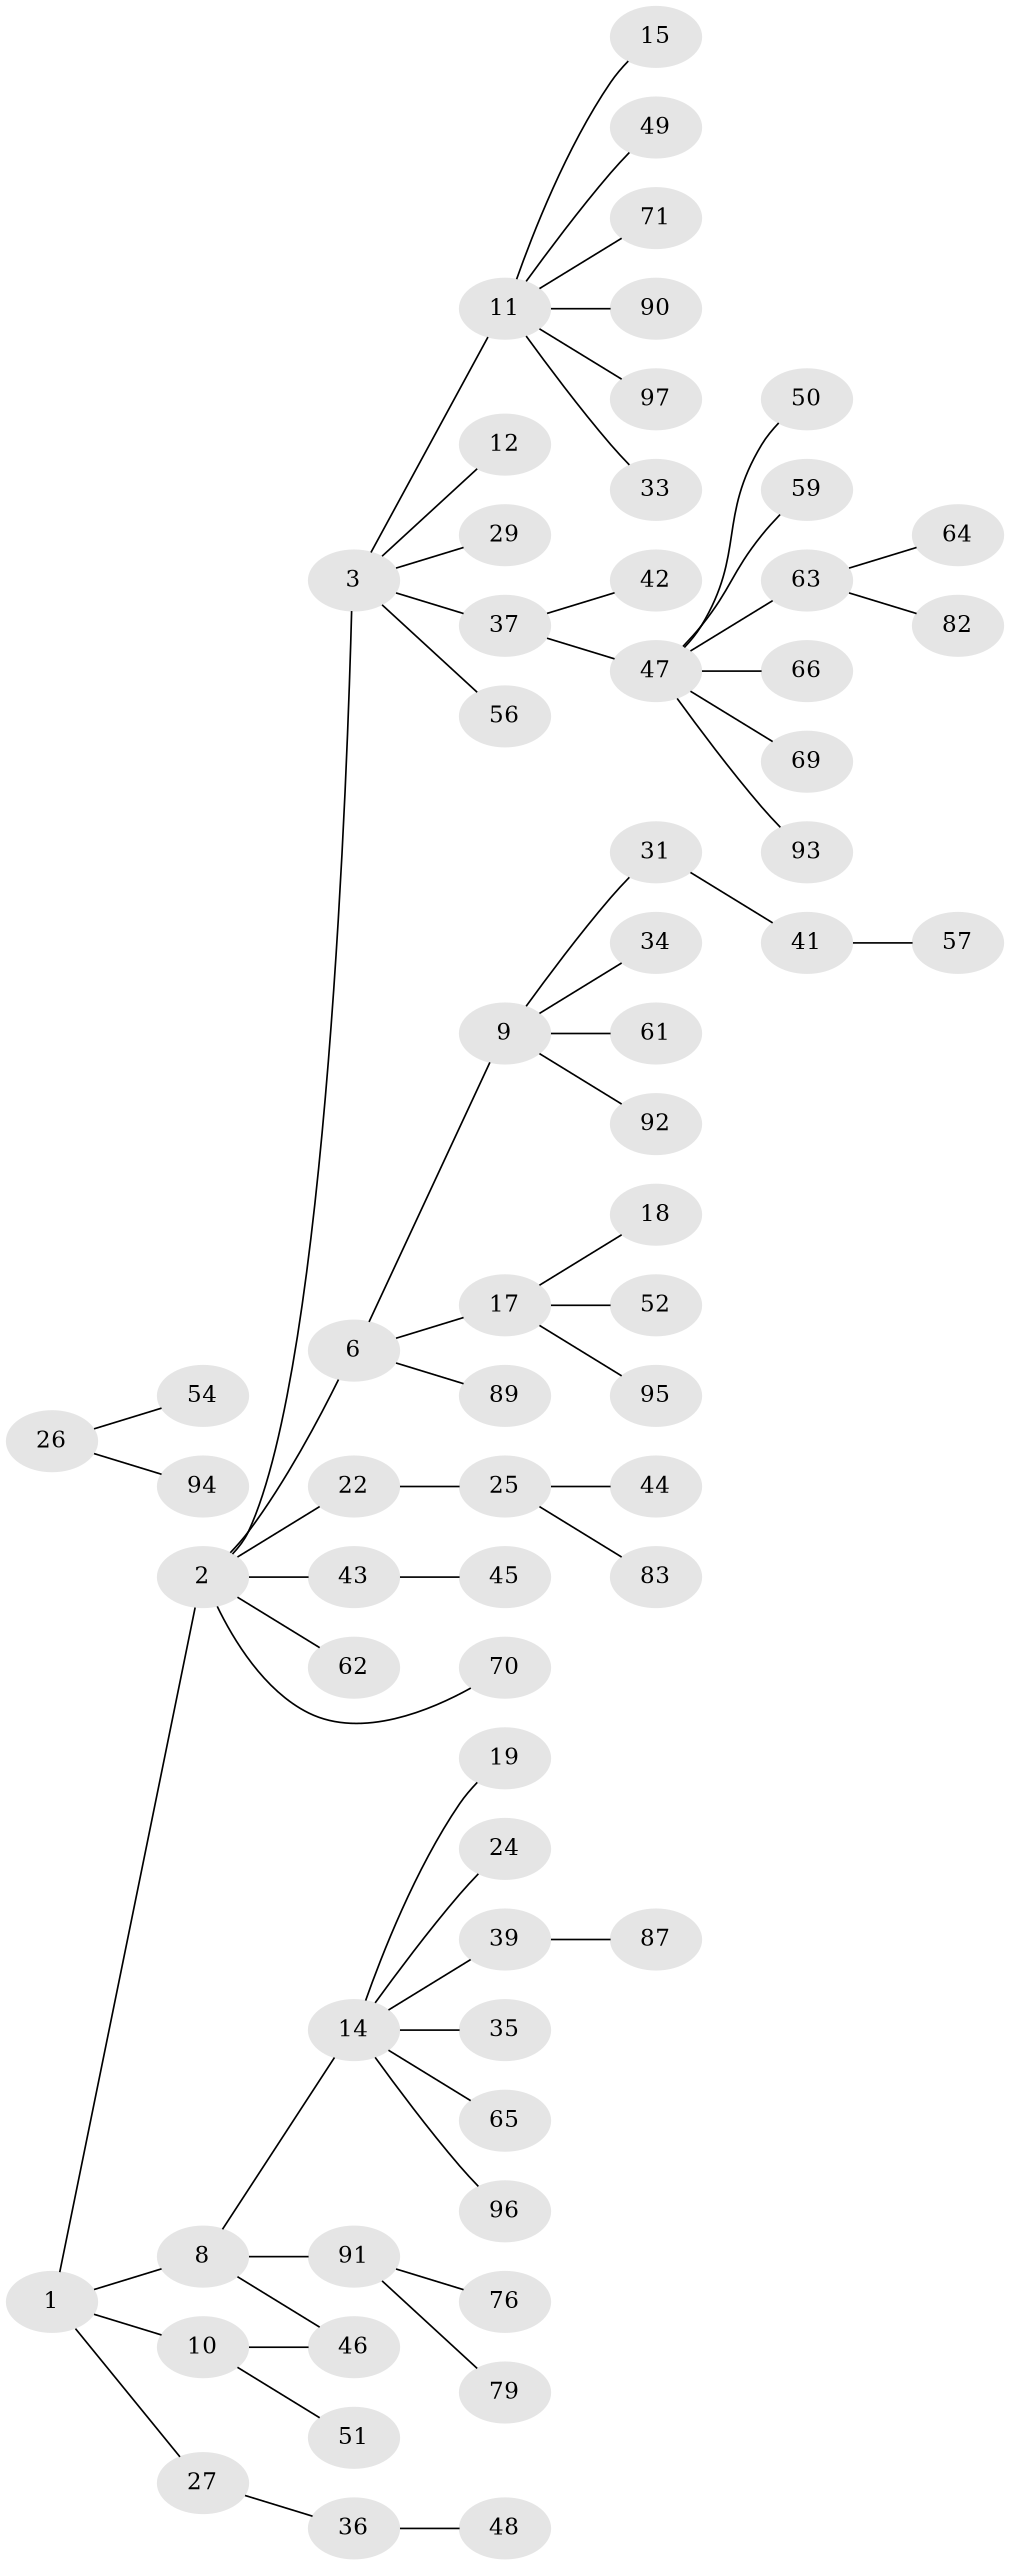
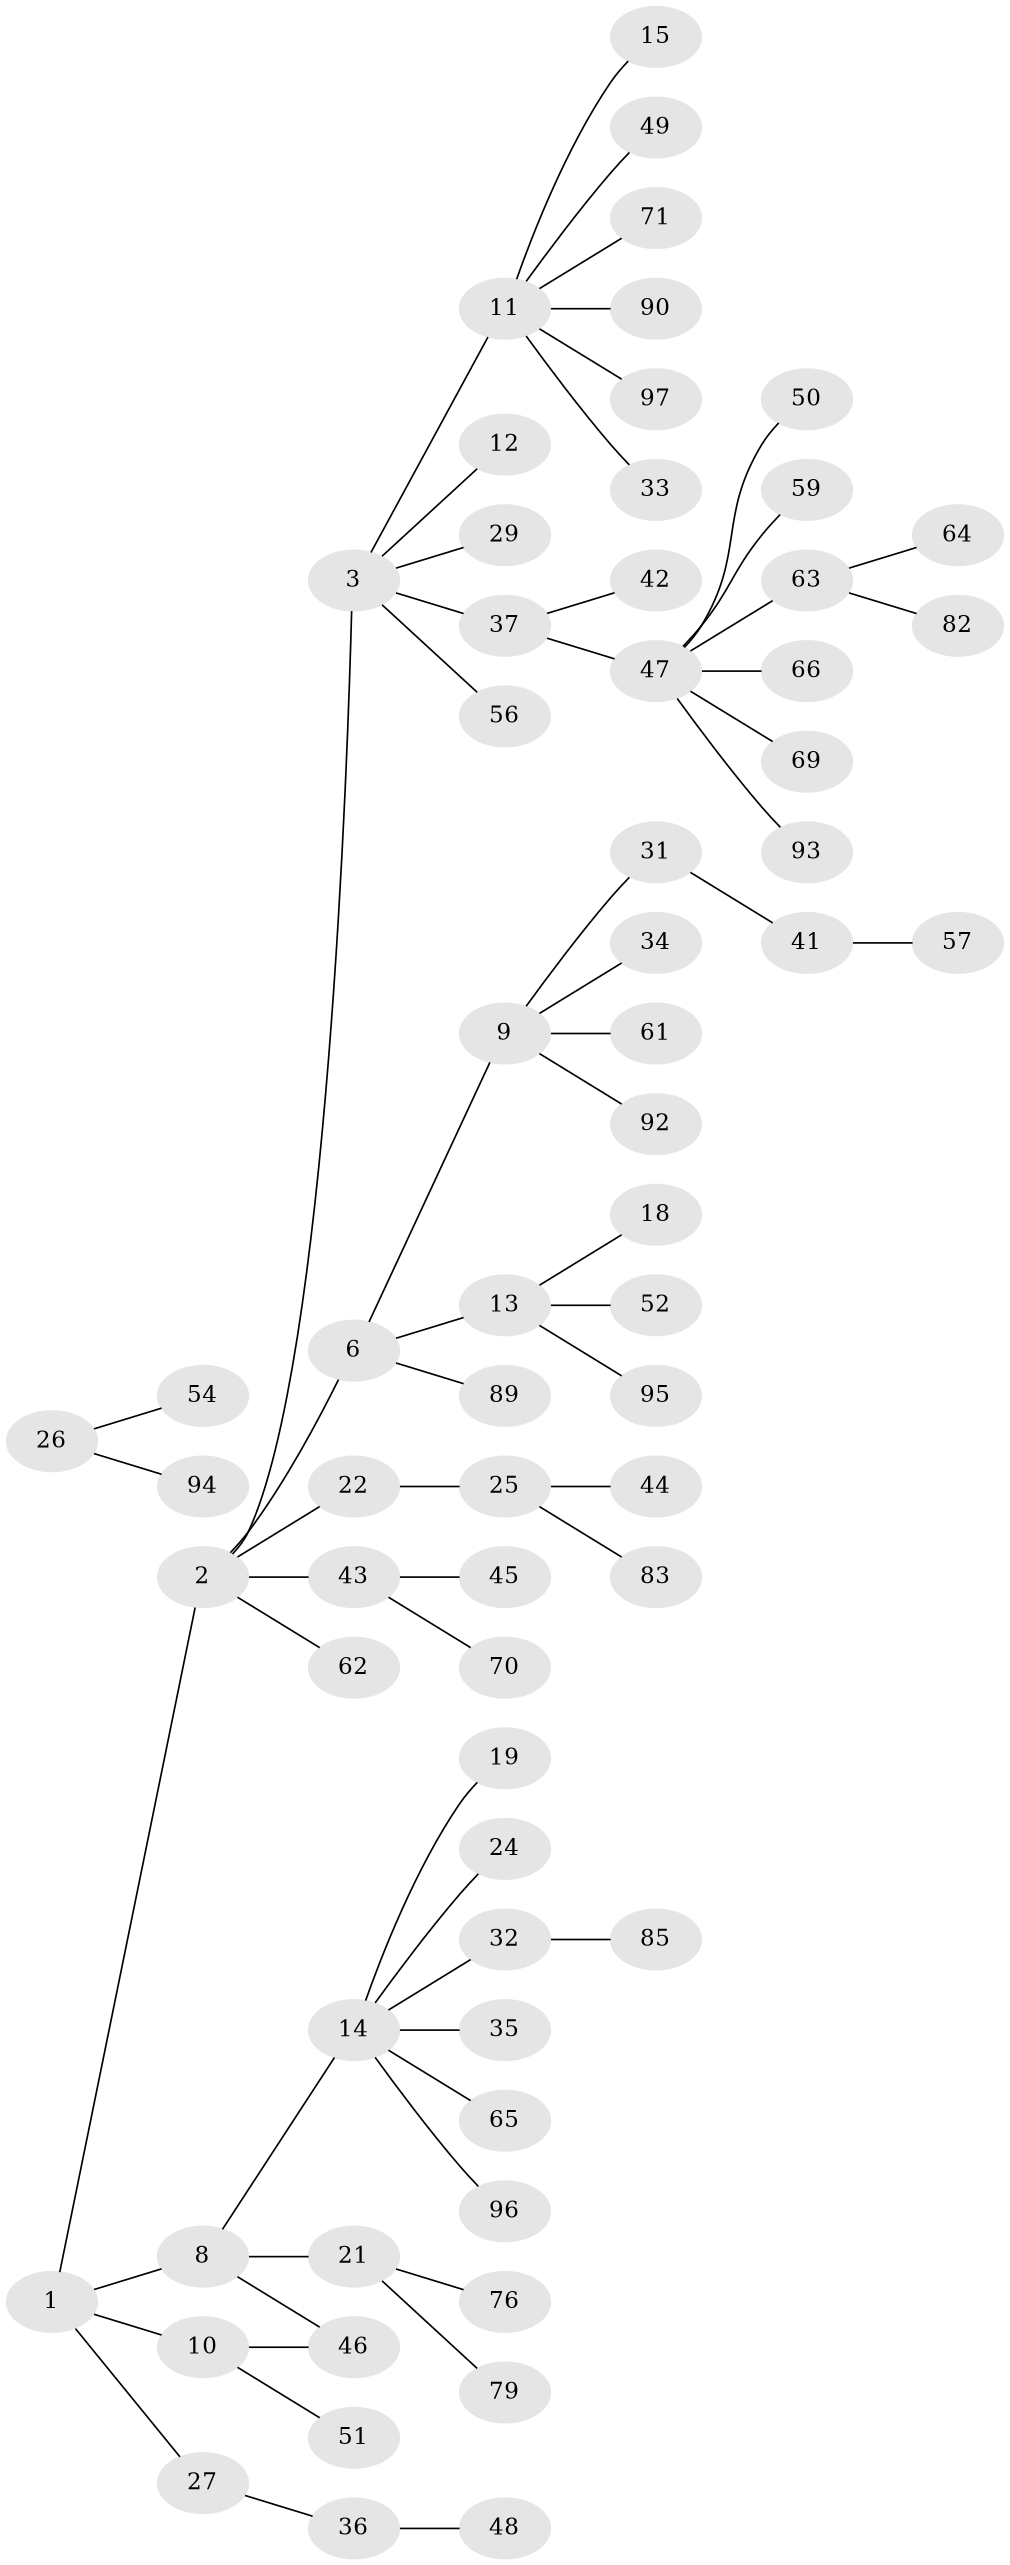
(505, 1305) -> (505, 1305)
(322, 1718) -> (430, 1622)
(505, 1940) -> (505, 1940)
(656, 1940) -> (656, 1940)
(354, 2257) -> (354, 2257)
